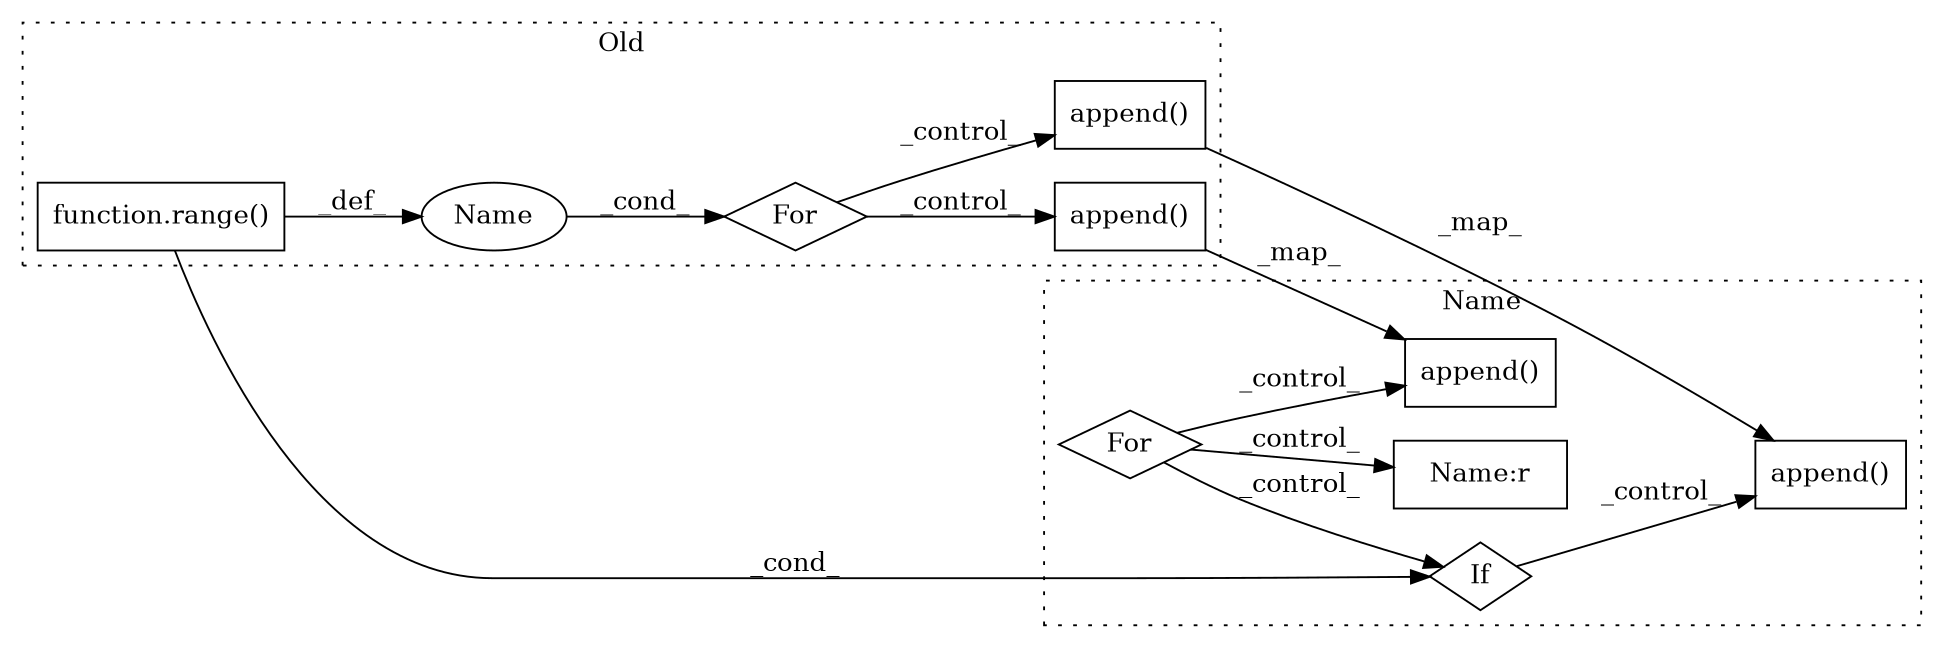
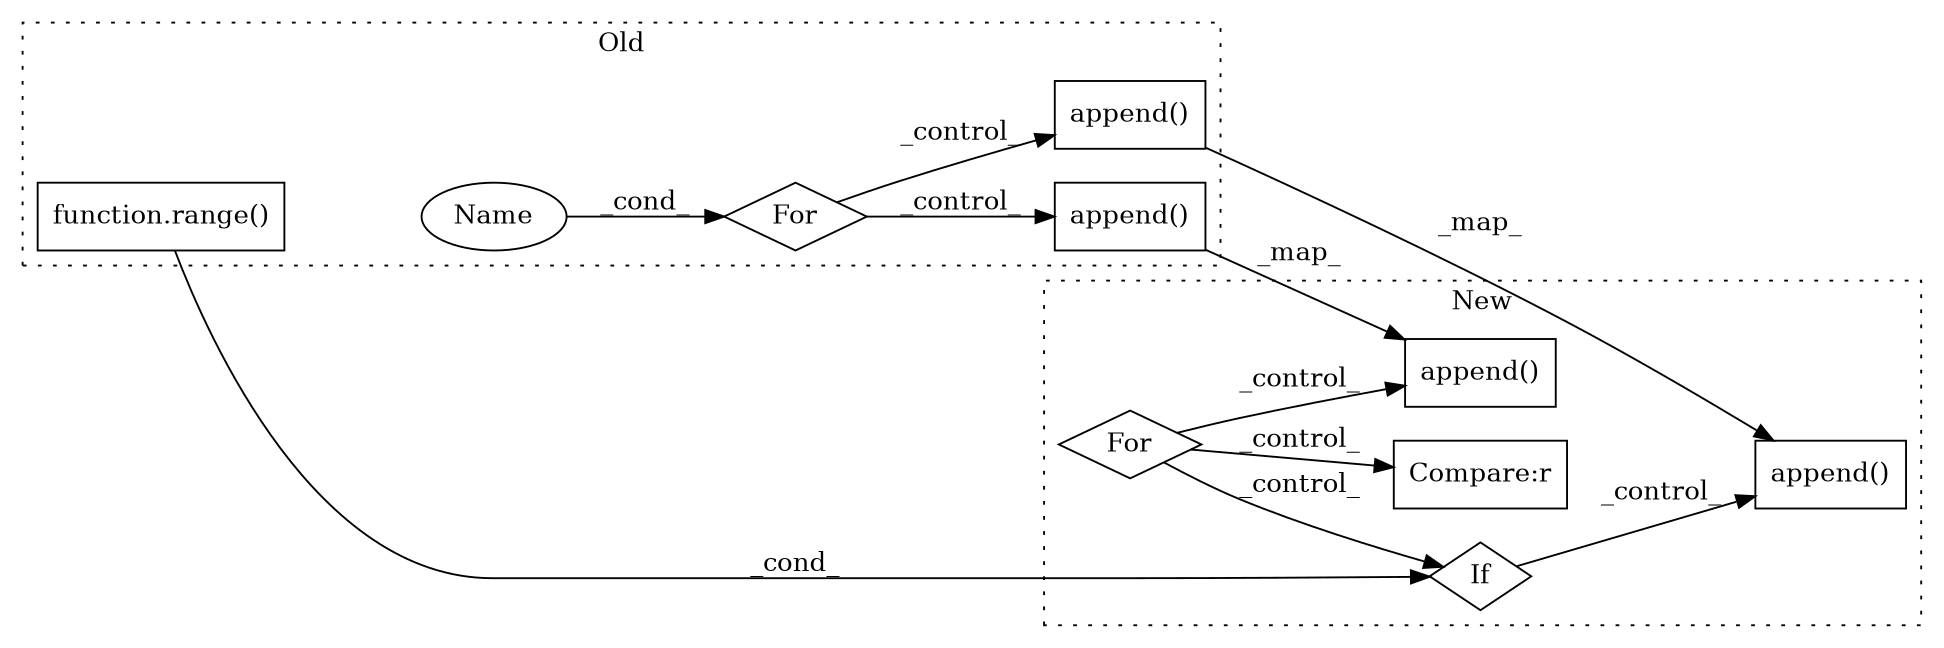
(344, 217) -> none
(1483, 302) -> (1483, 302)
(1480, 475) -> (1480, 475)
